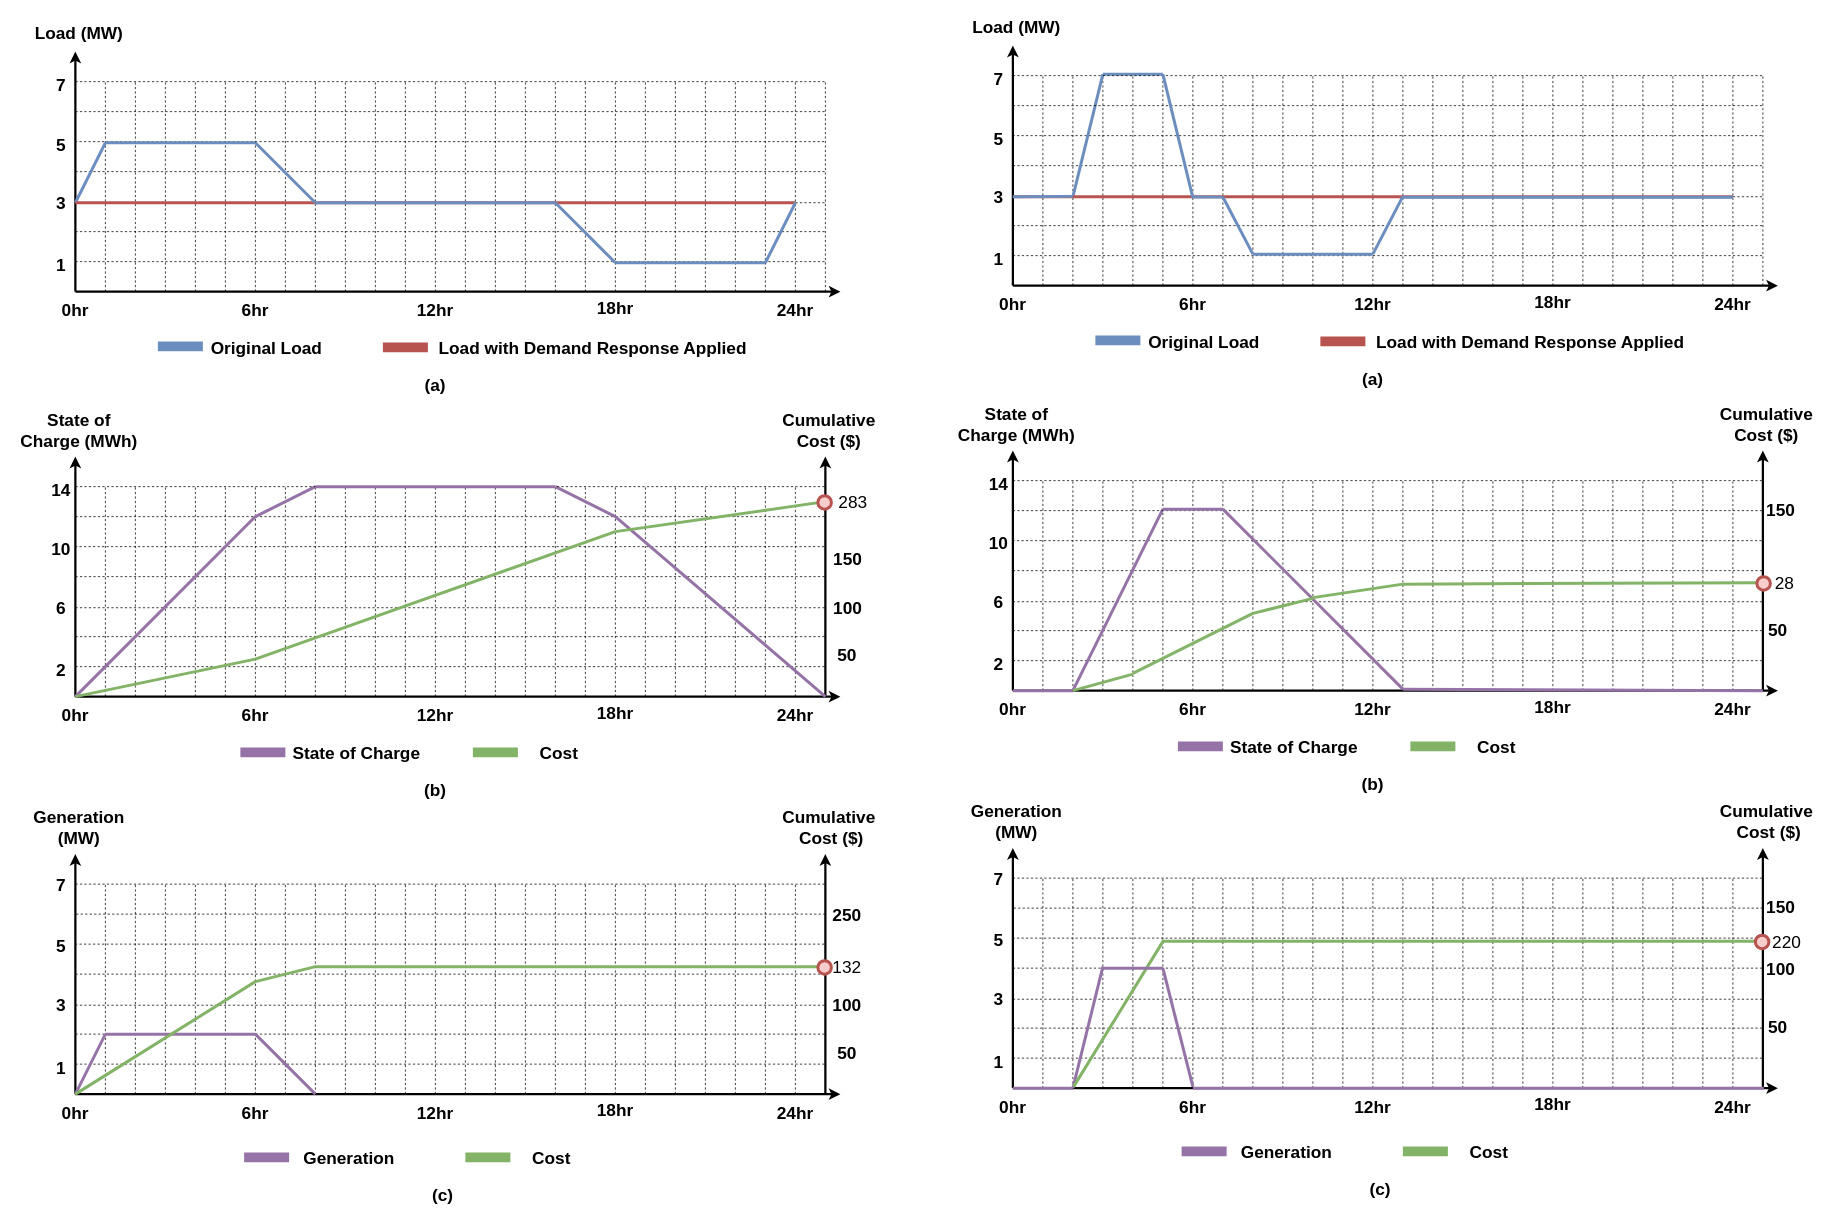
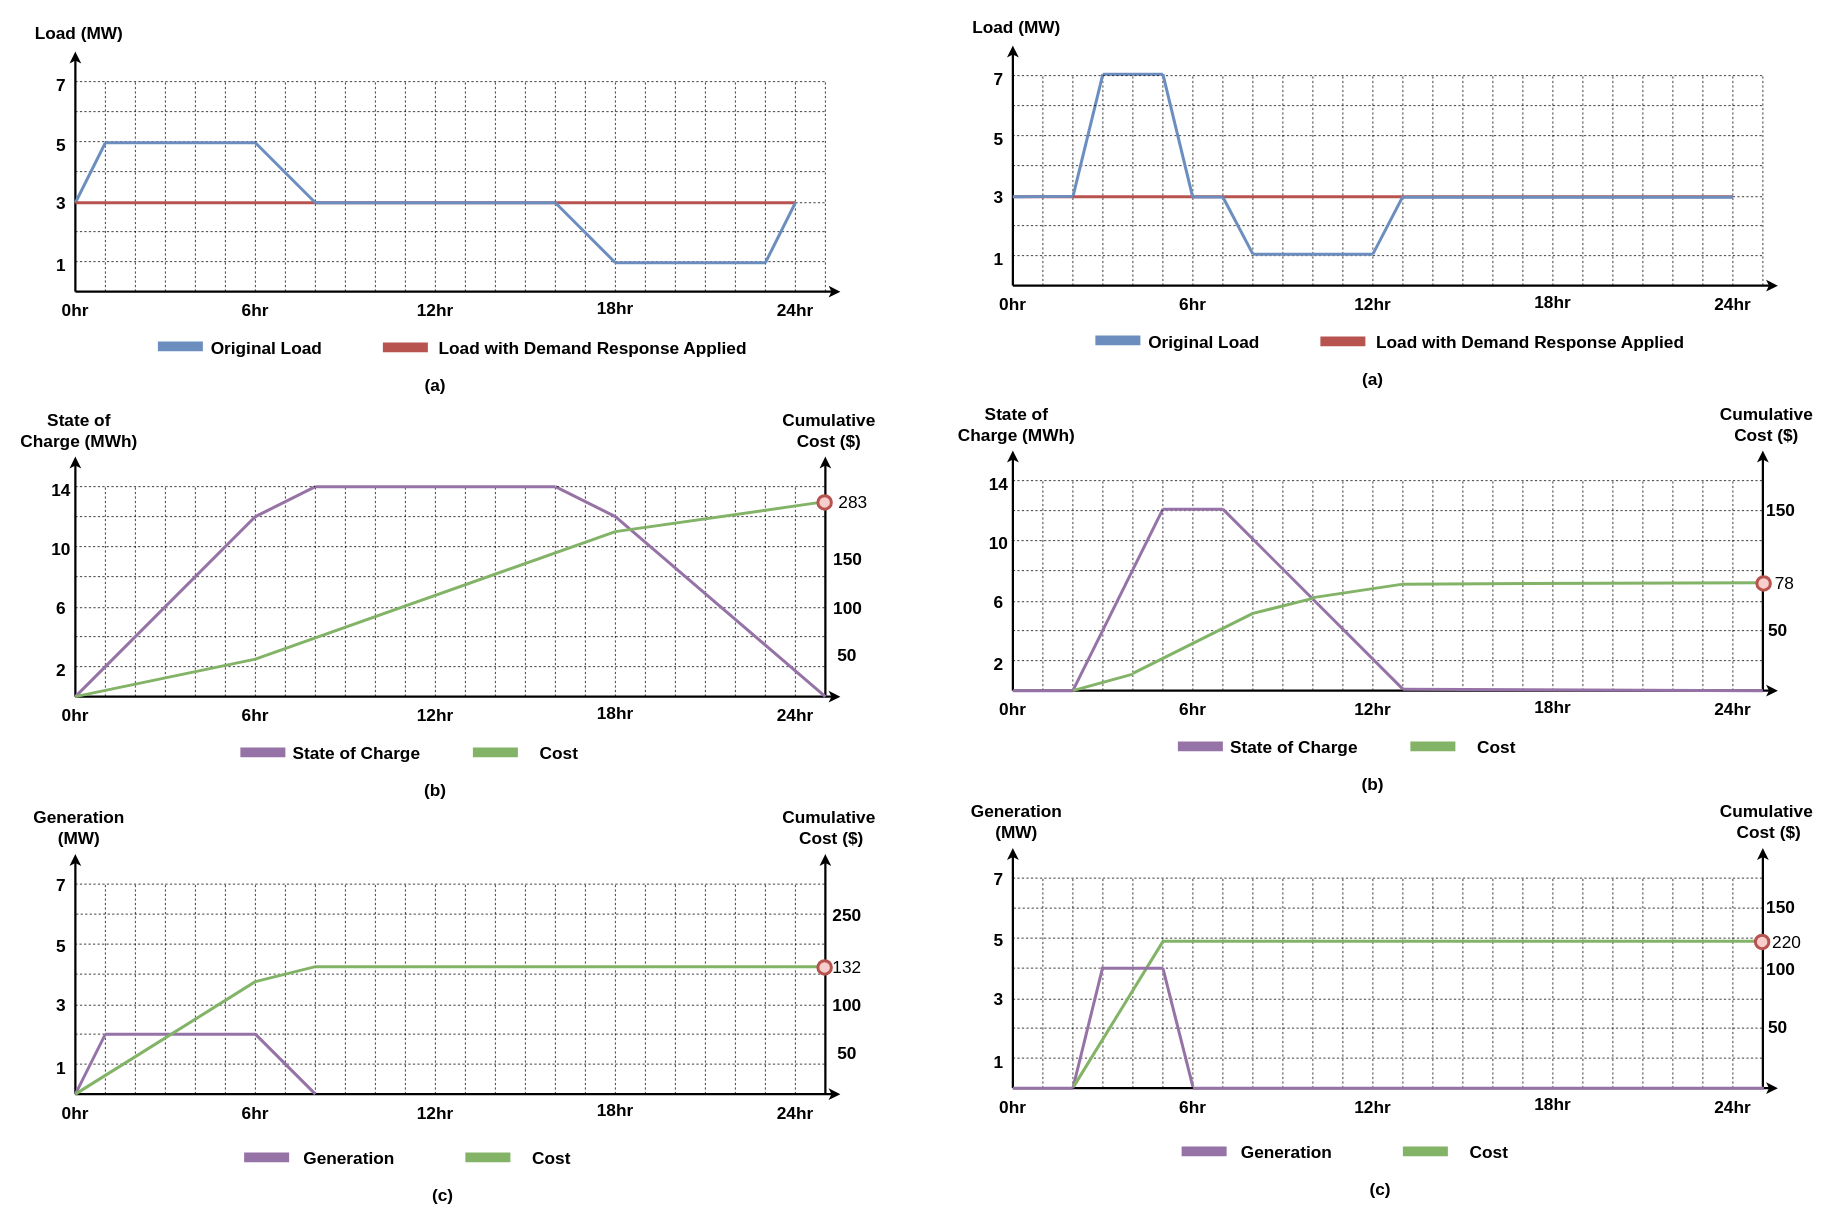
(1785, 583) -> (1785, 583)
